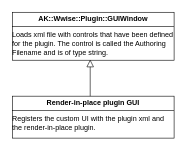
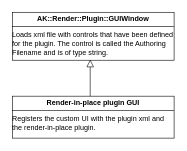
(94, 30) -> (94, 30)
